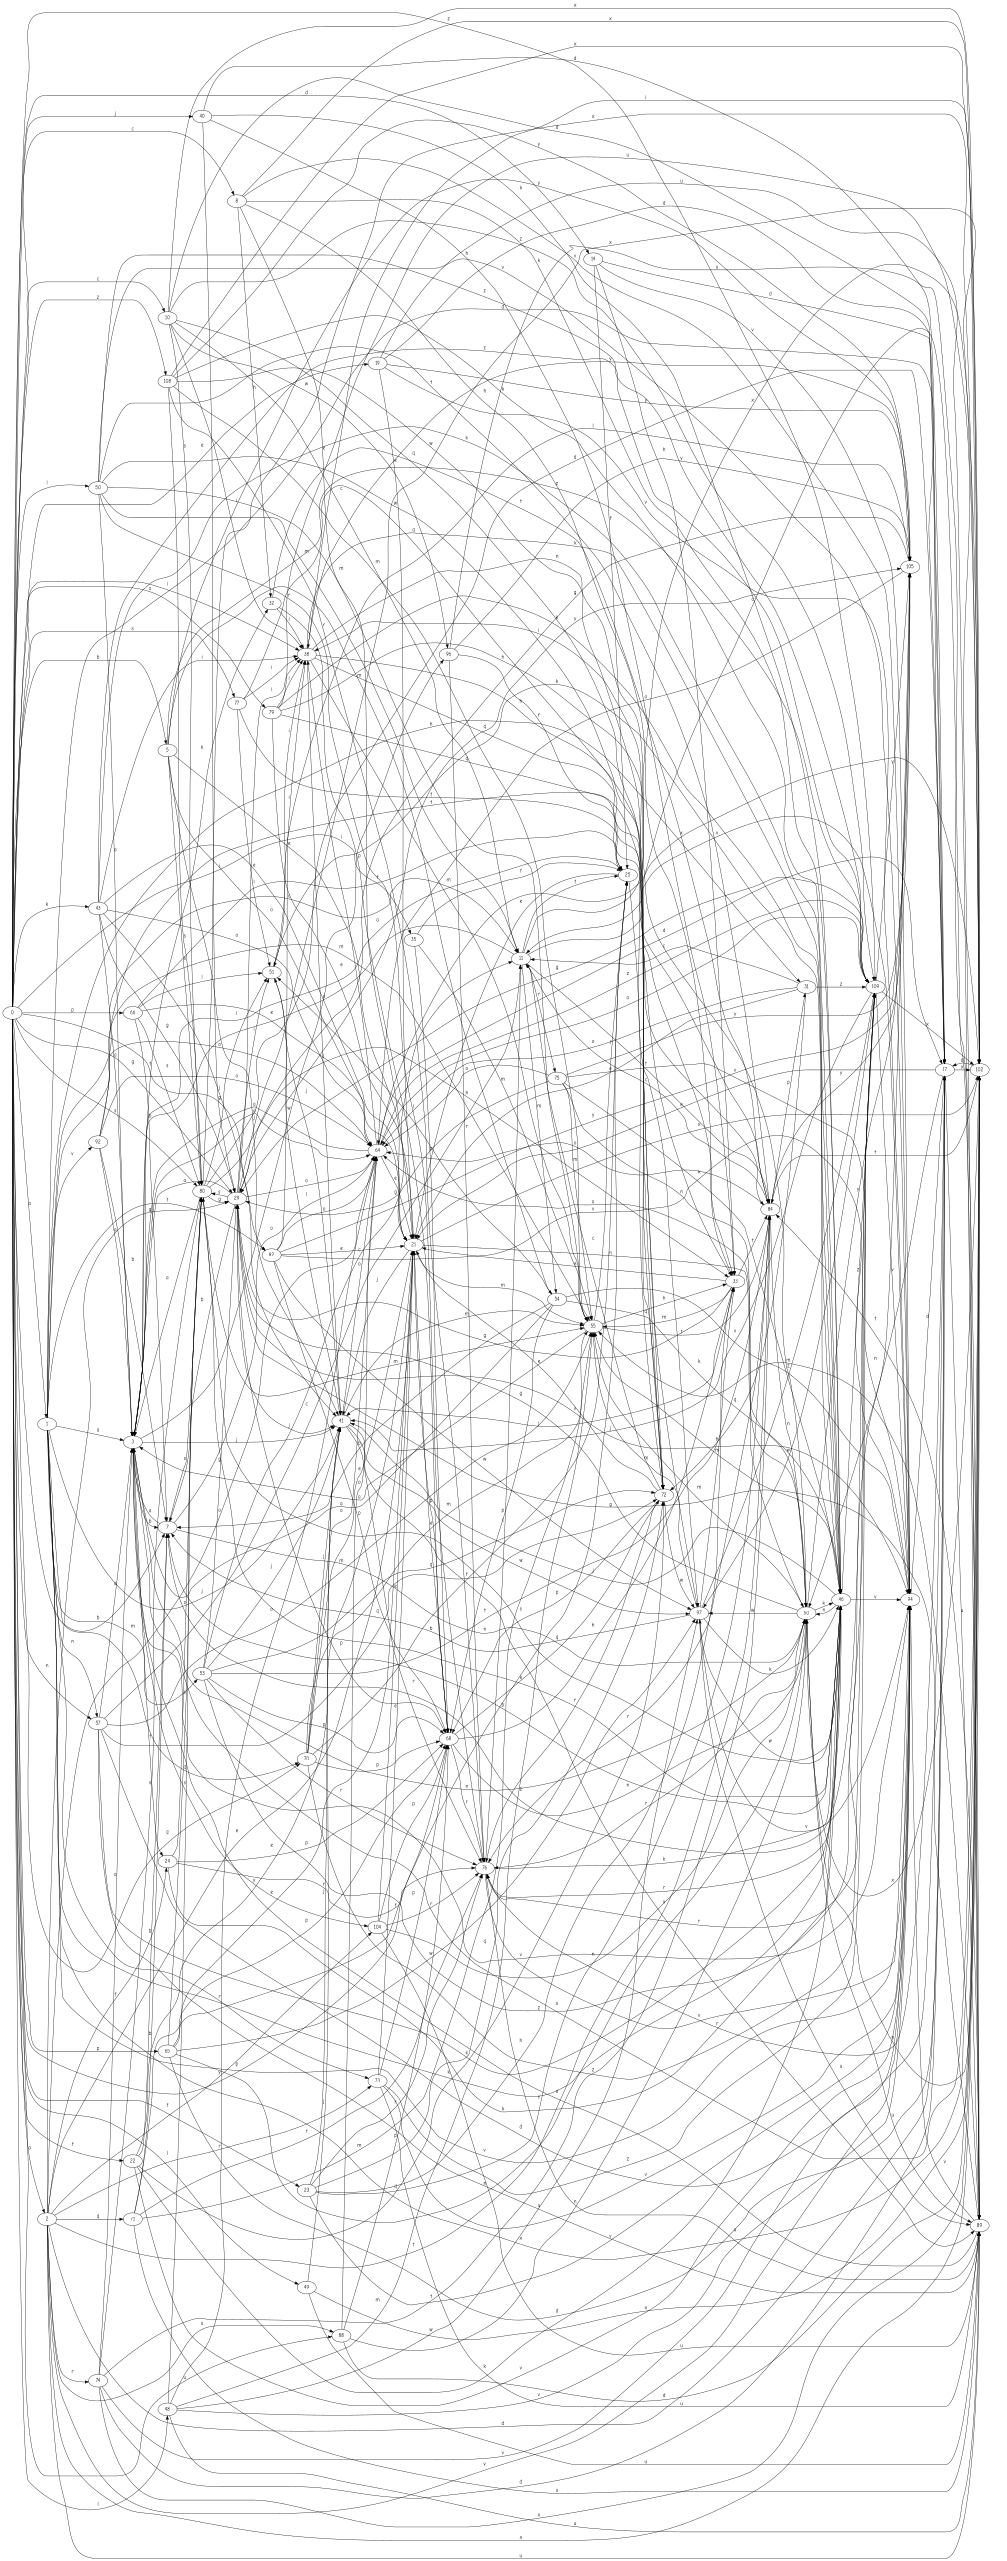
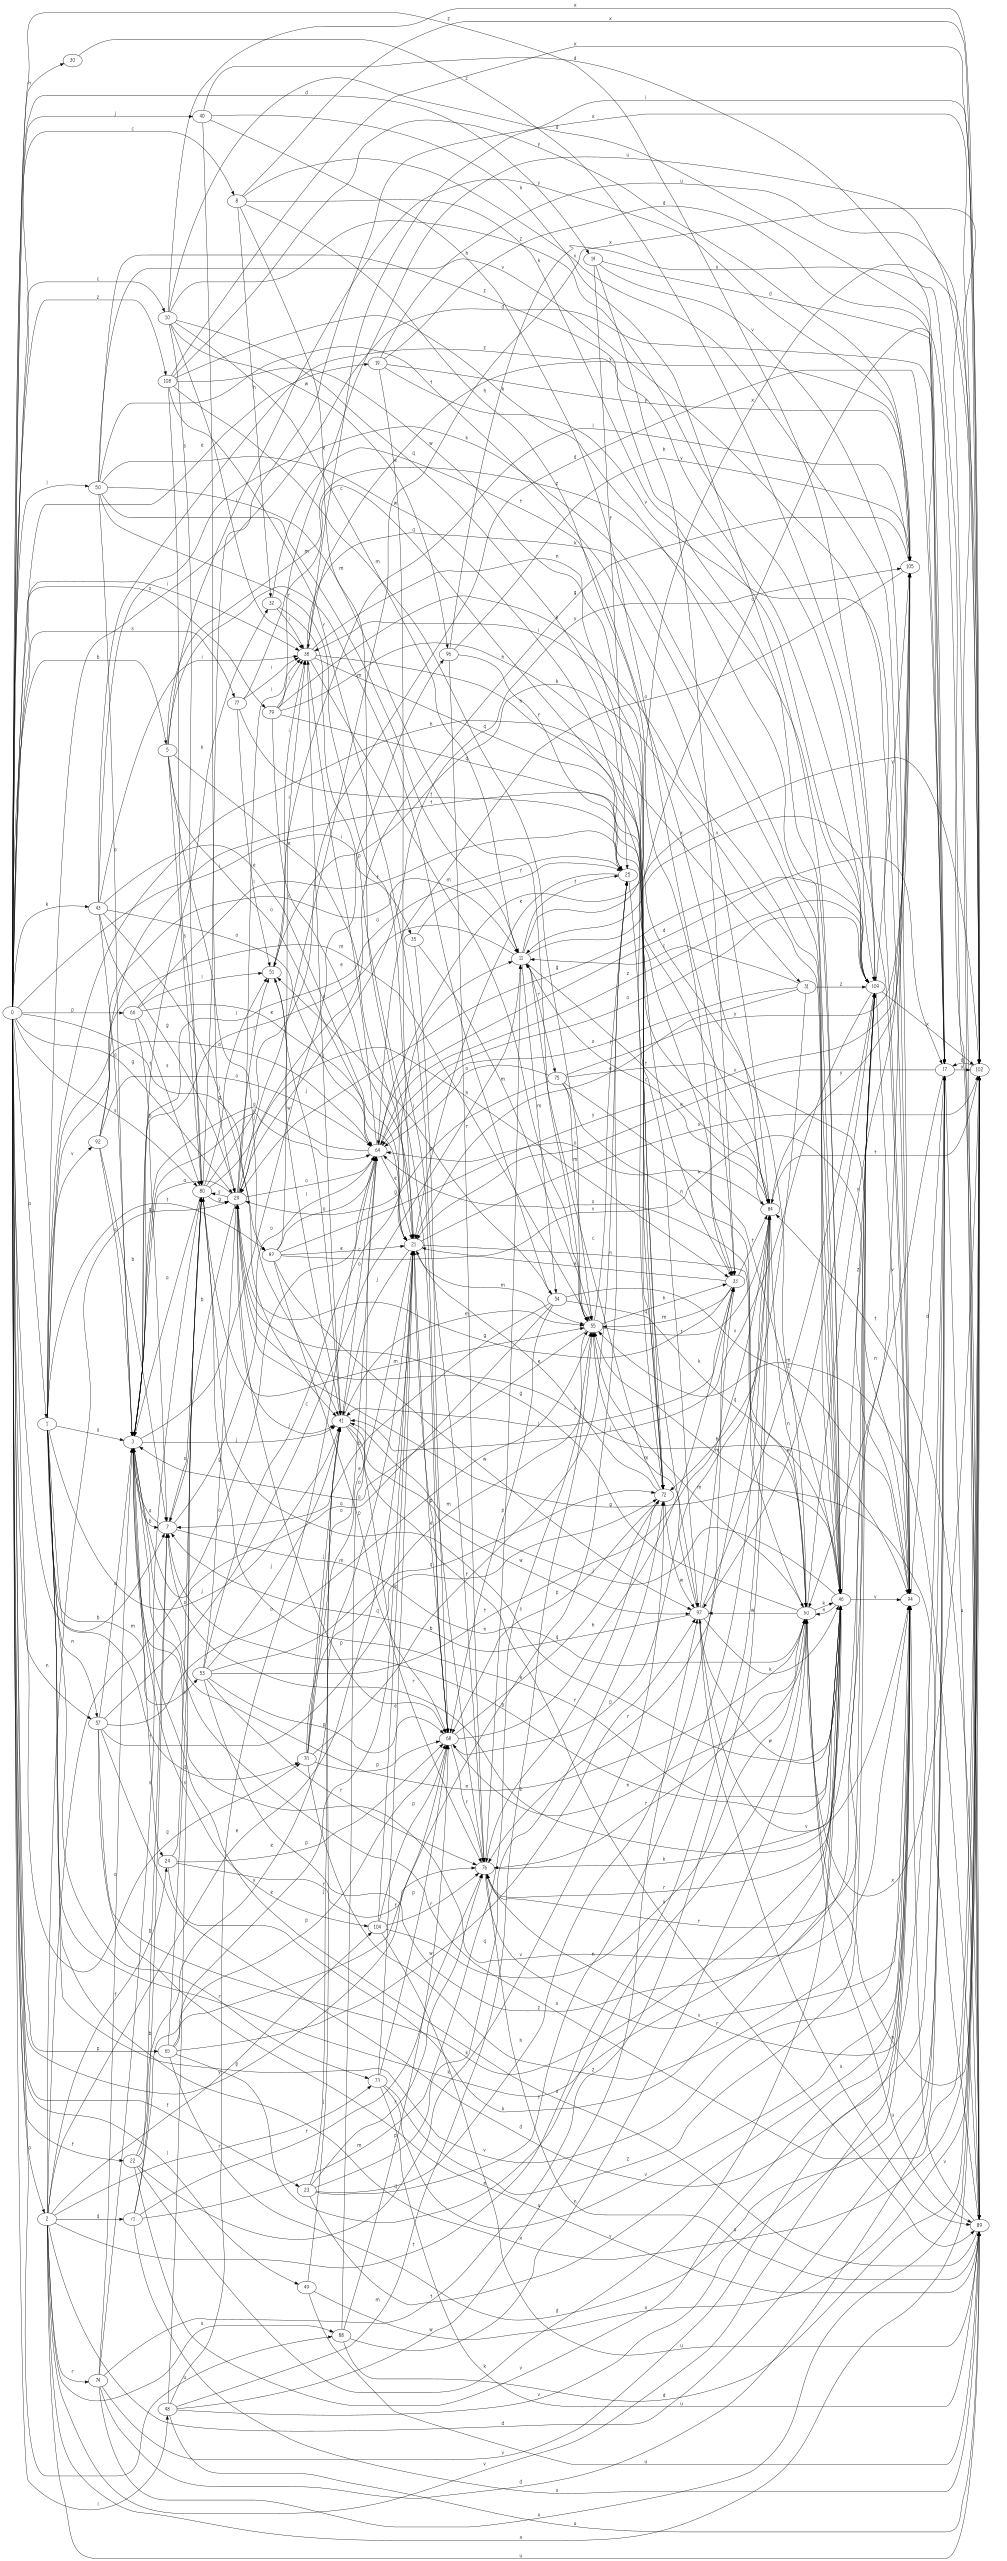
none -> (73, 61)
(788, 1100) -> (677, 1543)
